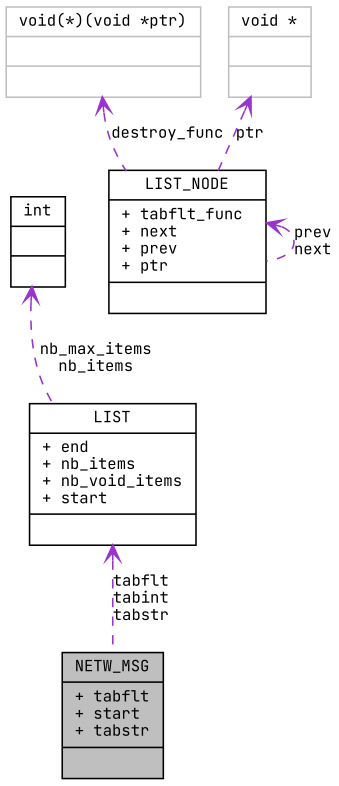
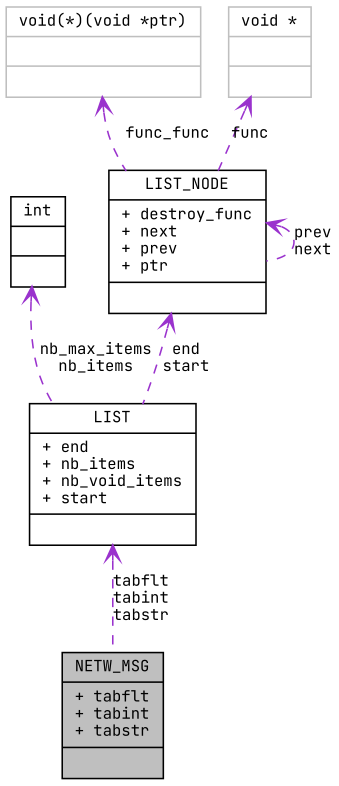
(168, 134) -> (168, 134)
(250, 134) -> (250, 134)
(183, 215) -> (187, 215)
none -> (156, 367)
(108, 714) -> (113, 714)
